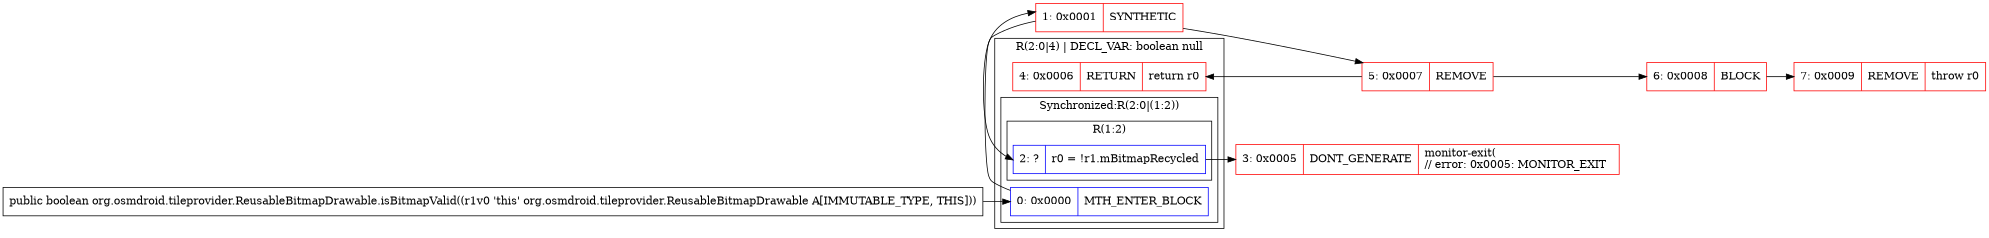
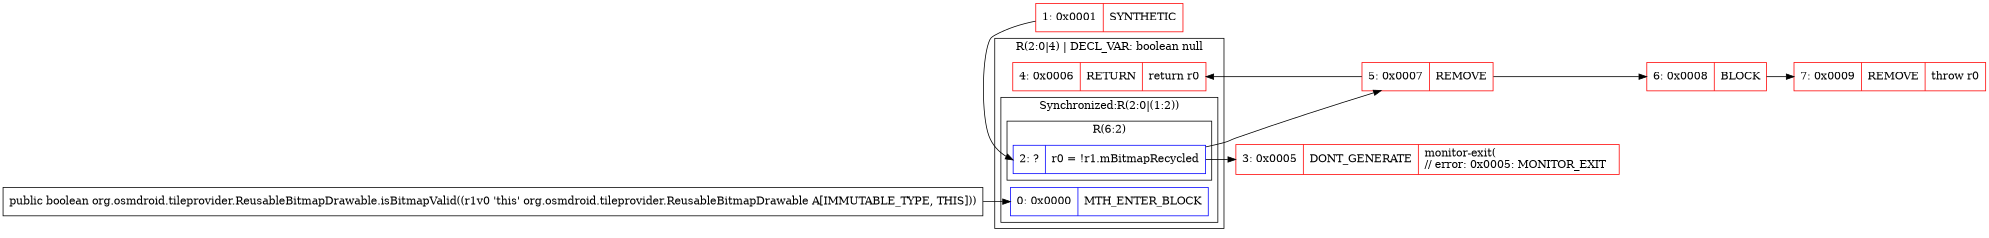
(1269, 44) -> (1290, 120)
(1109, 130) -> (1109, 130)
(986, 145) -> none
